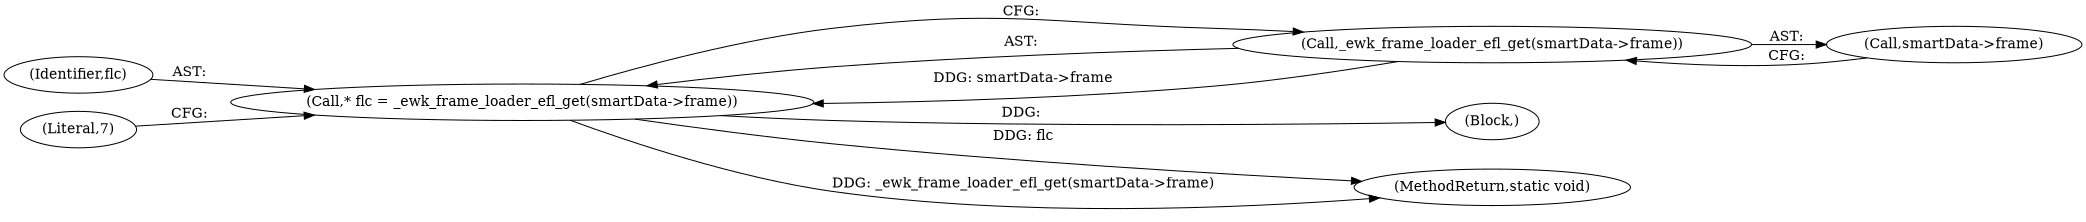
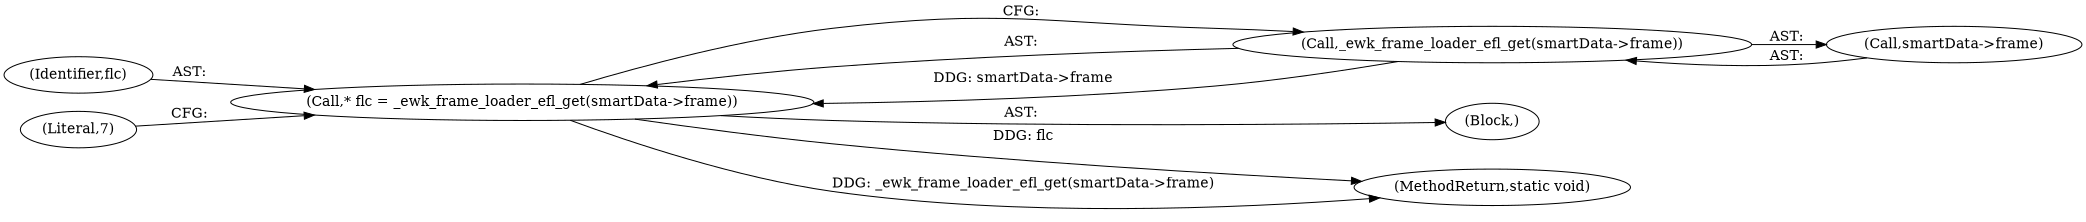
(1789, 56) -> (1789, 56)
(1023, 113) -> (1023, 113)
